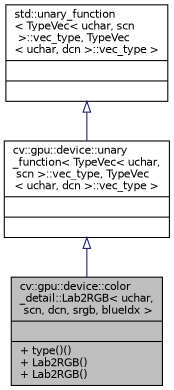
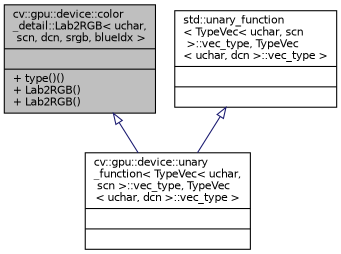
(87, 263) -> (129, 138)
